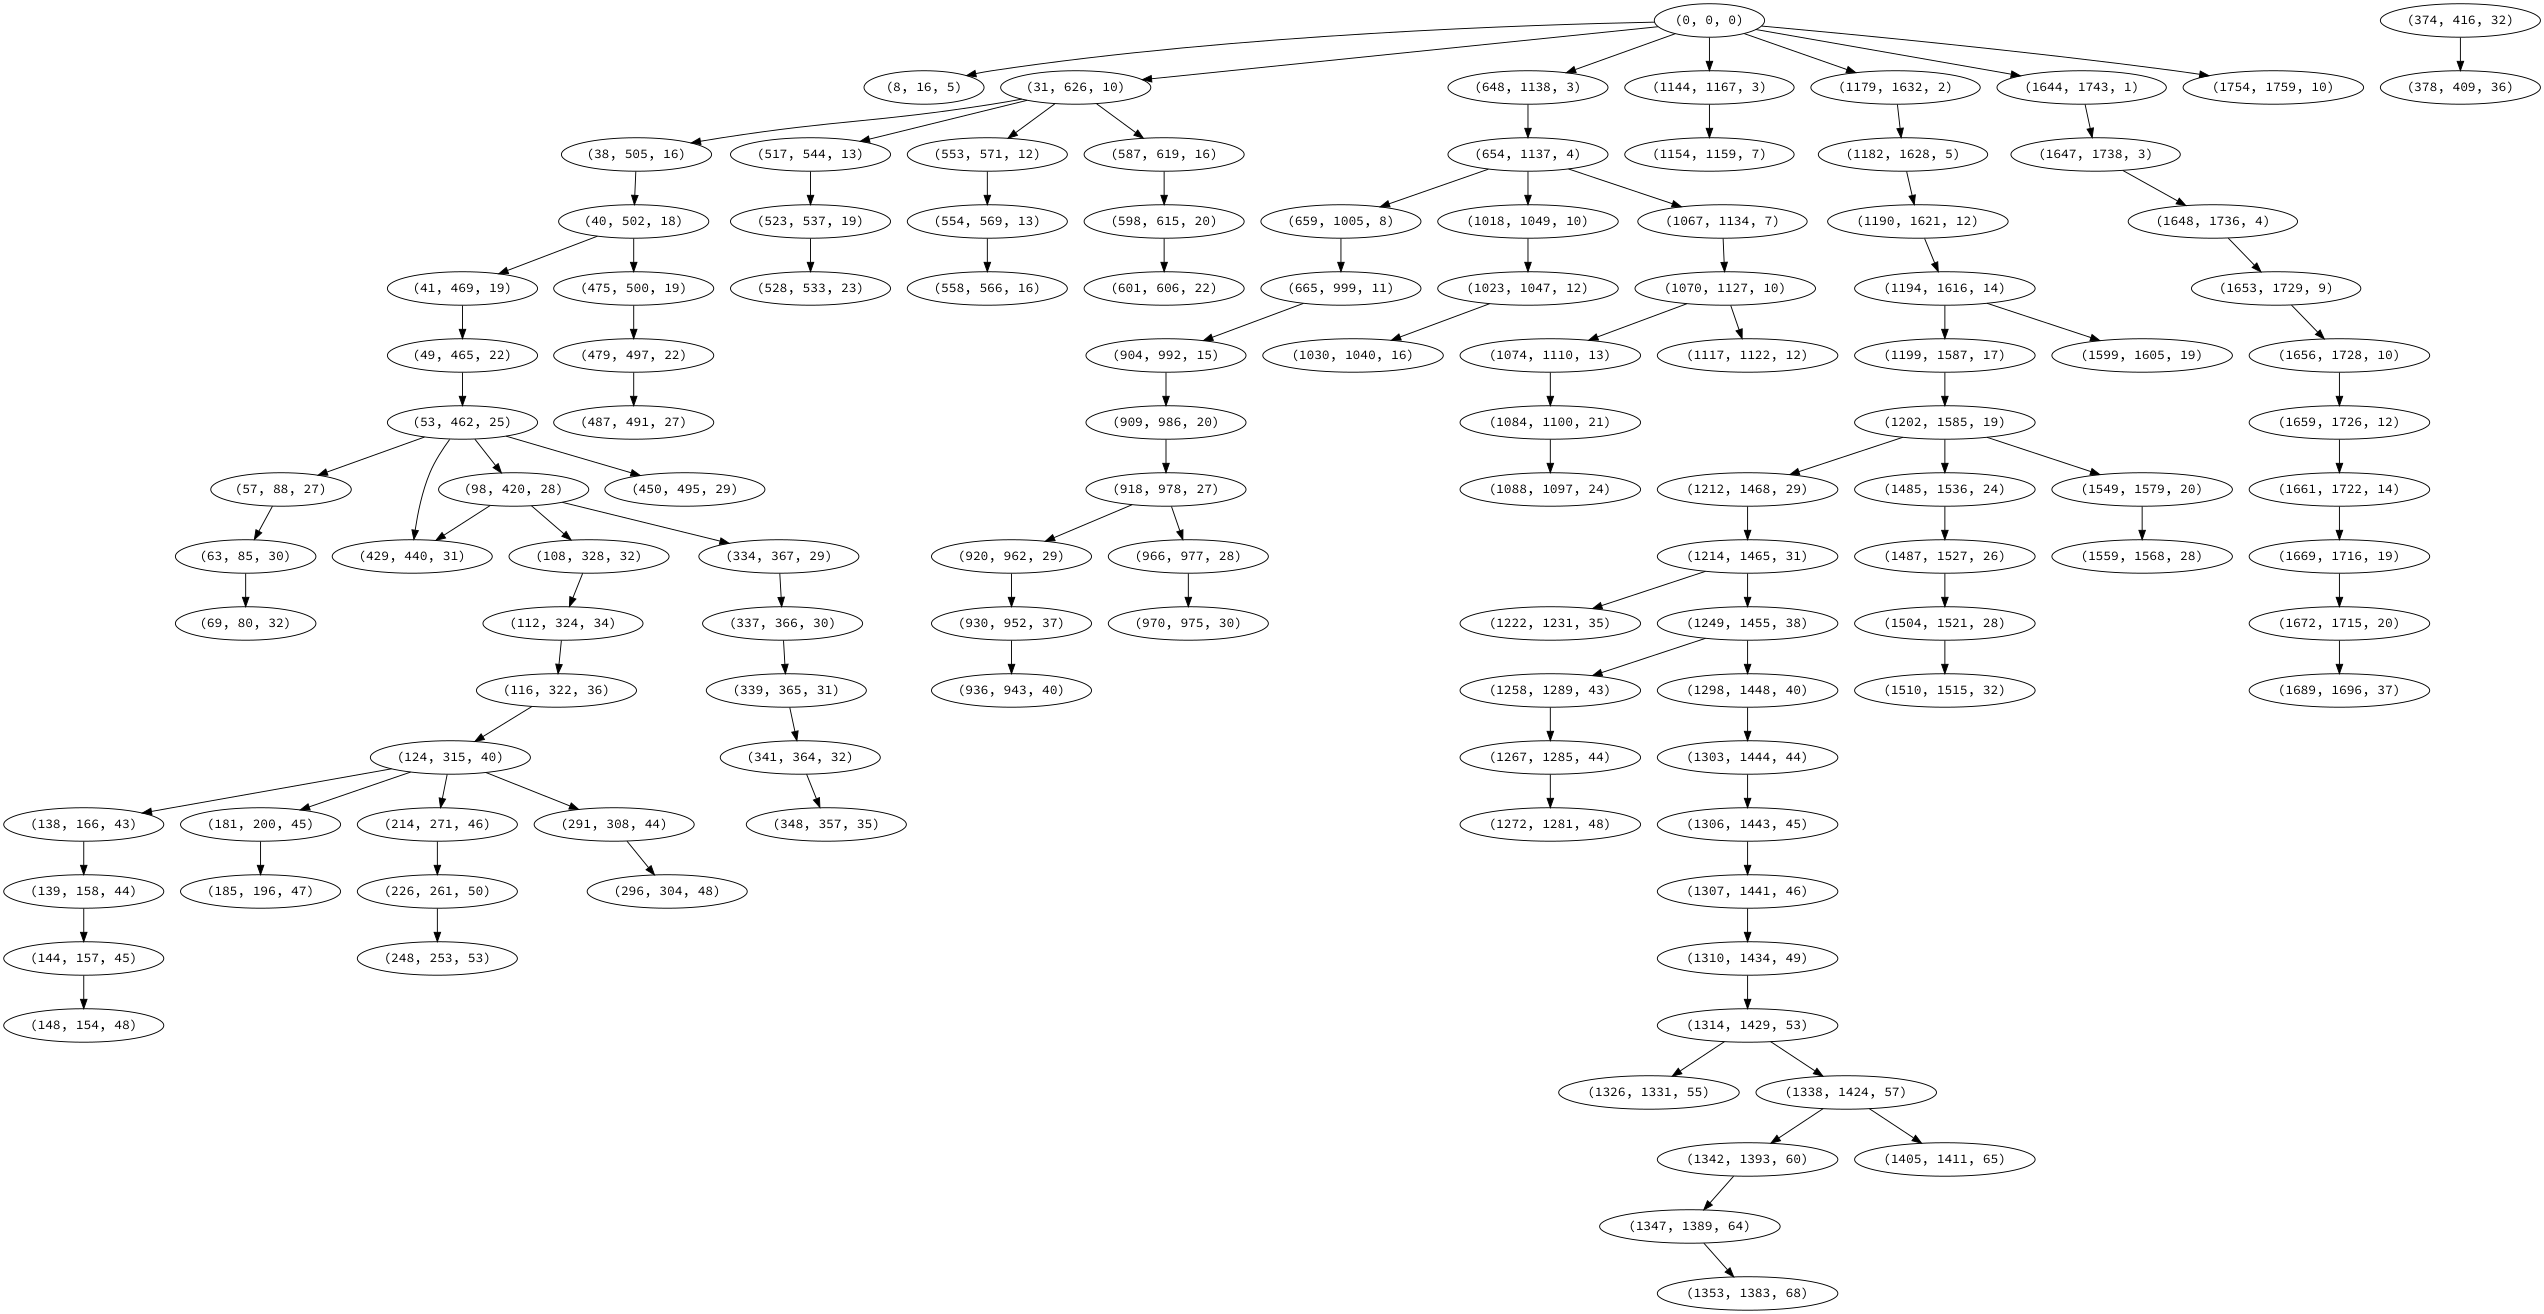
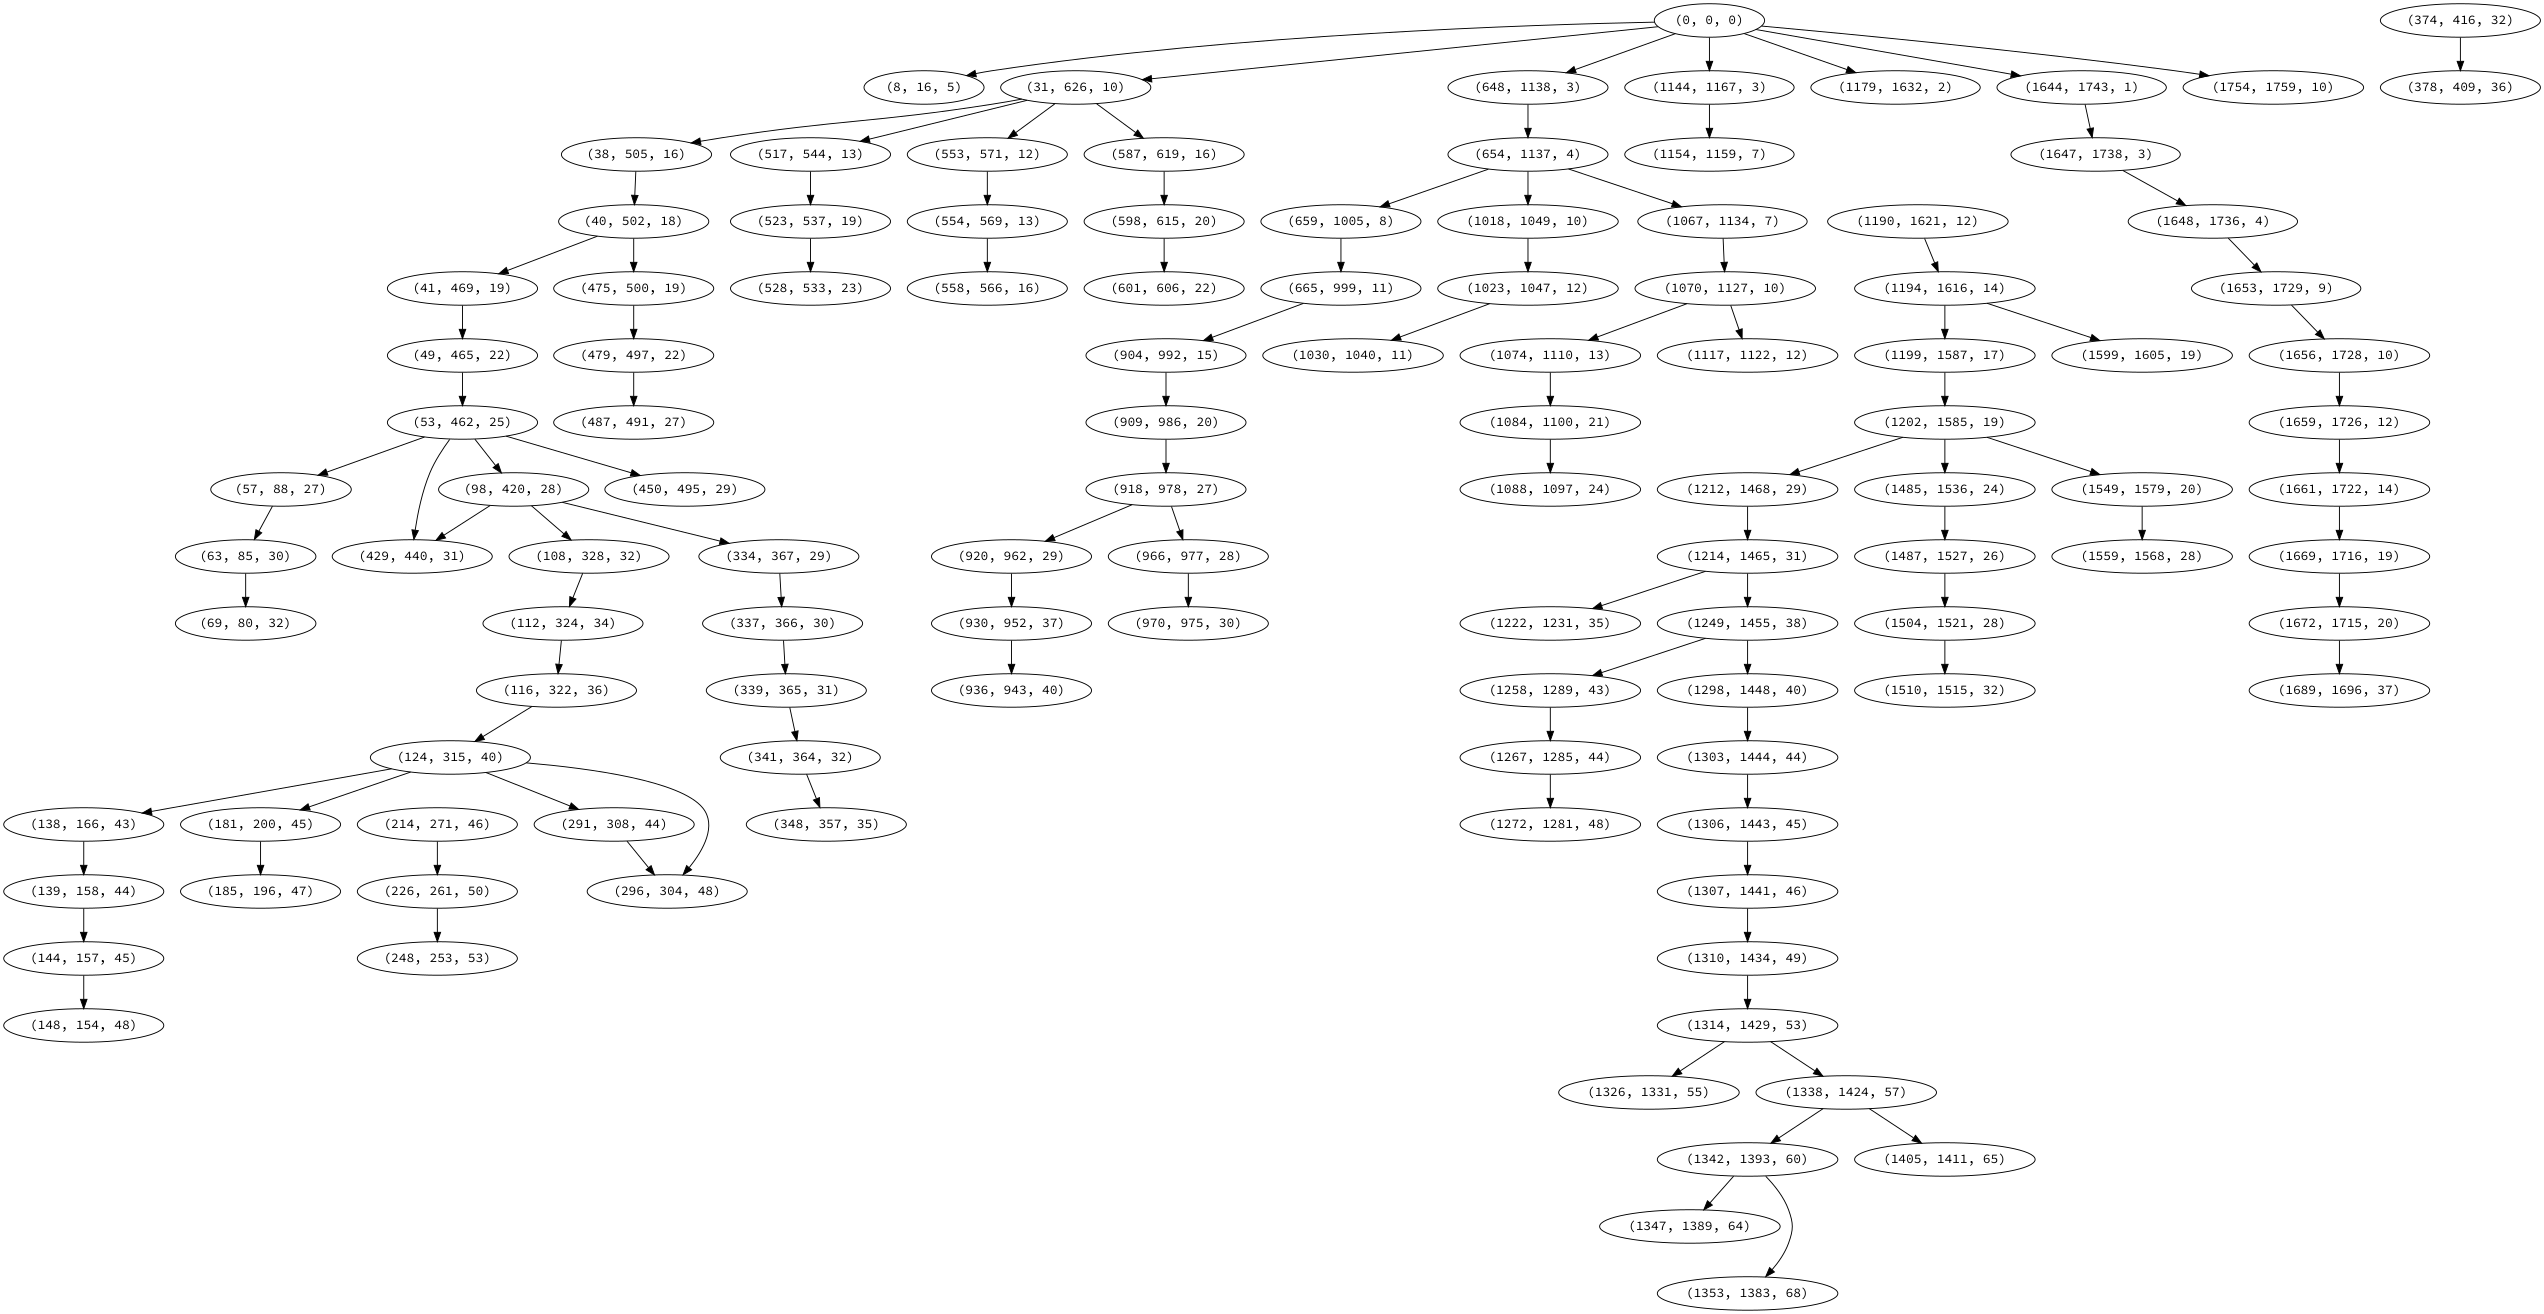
(1903, 154) -> none
(1353, 355) -> (1353, 355)
(445, 786) -> (650, 782)
(1716, 1257) -> (1792, 1222)
